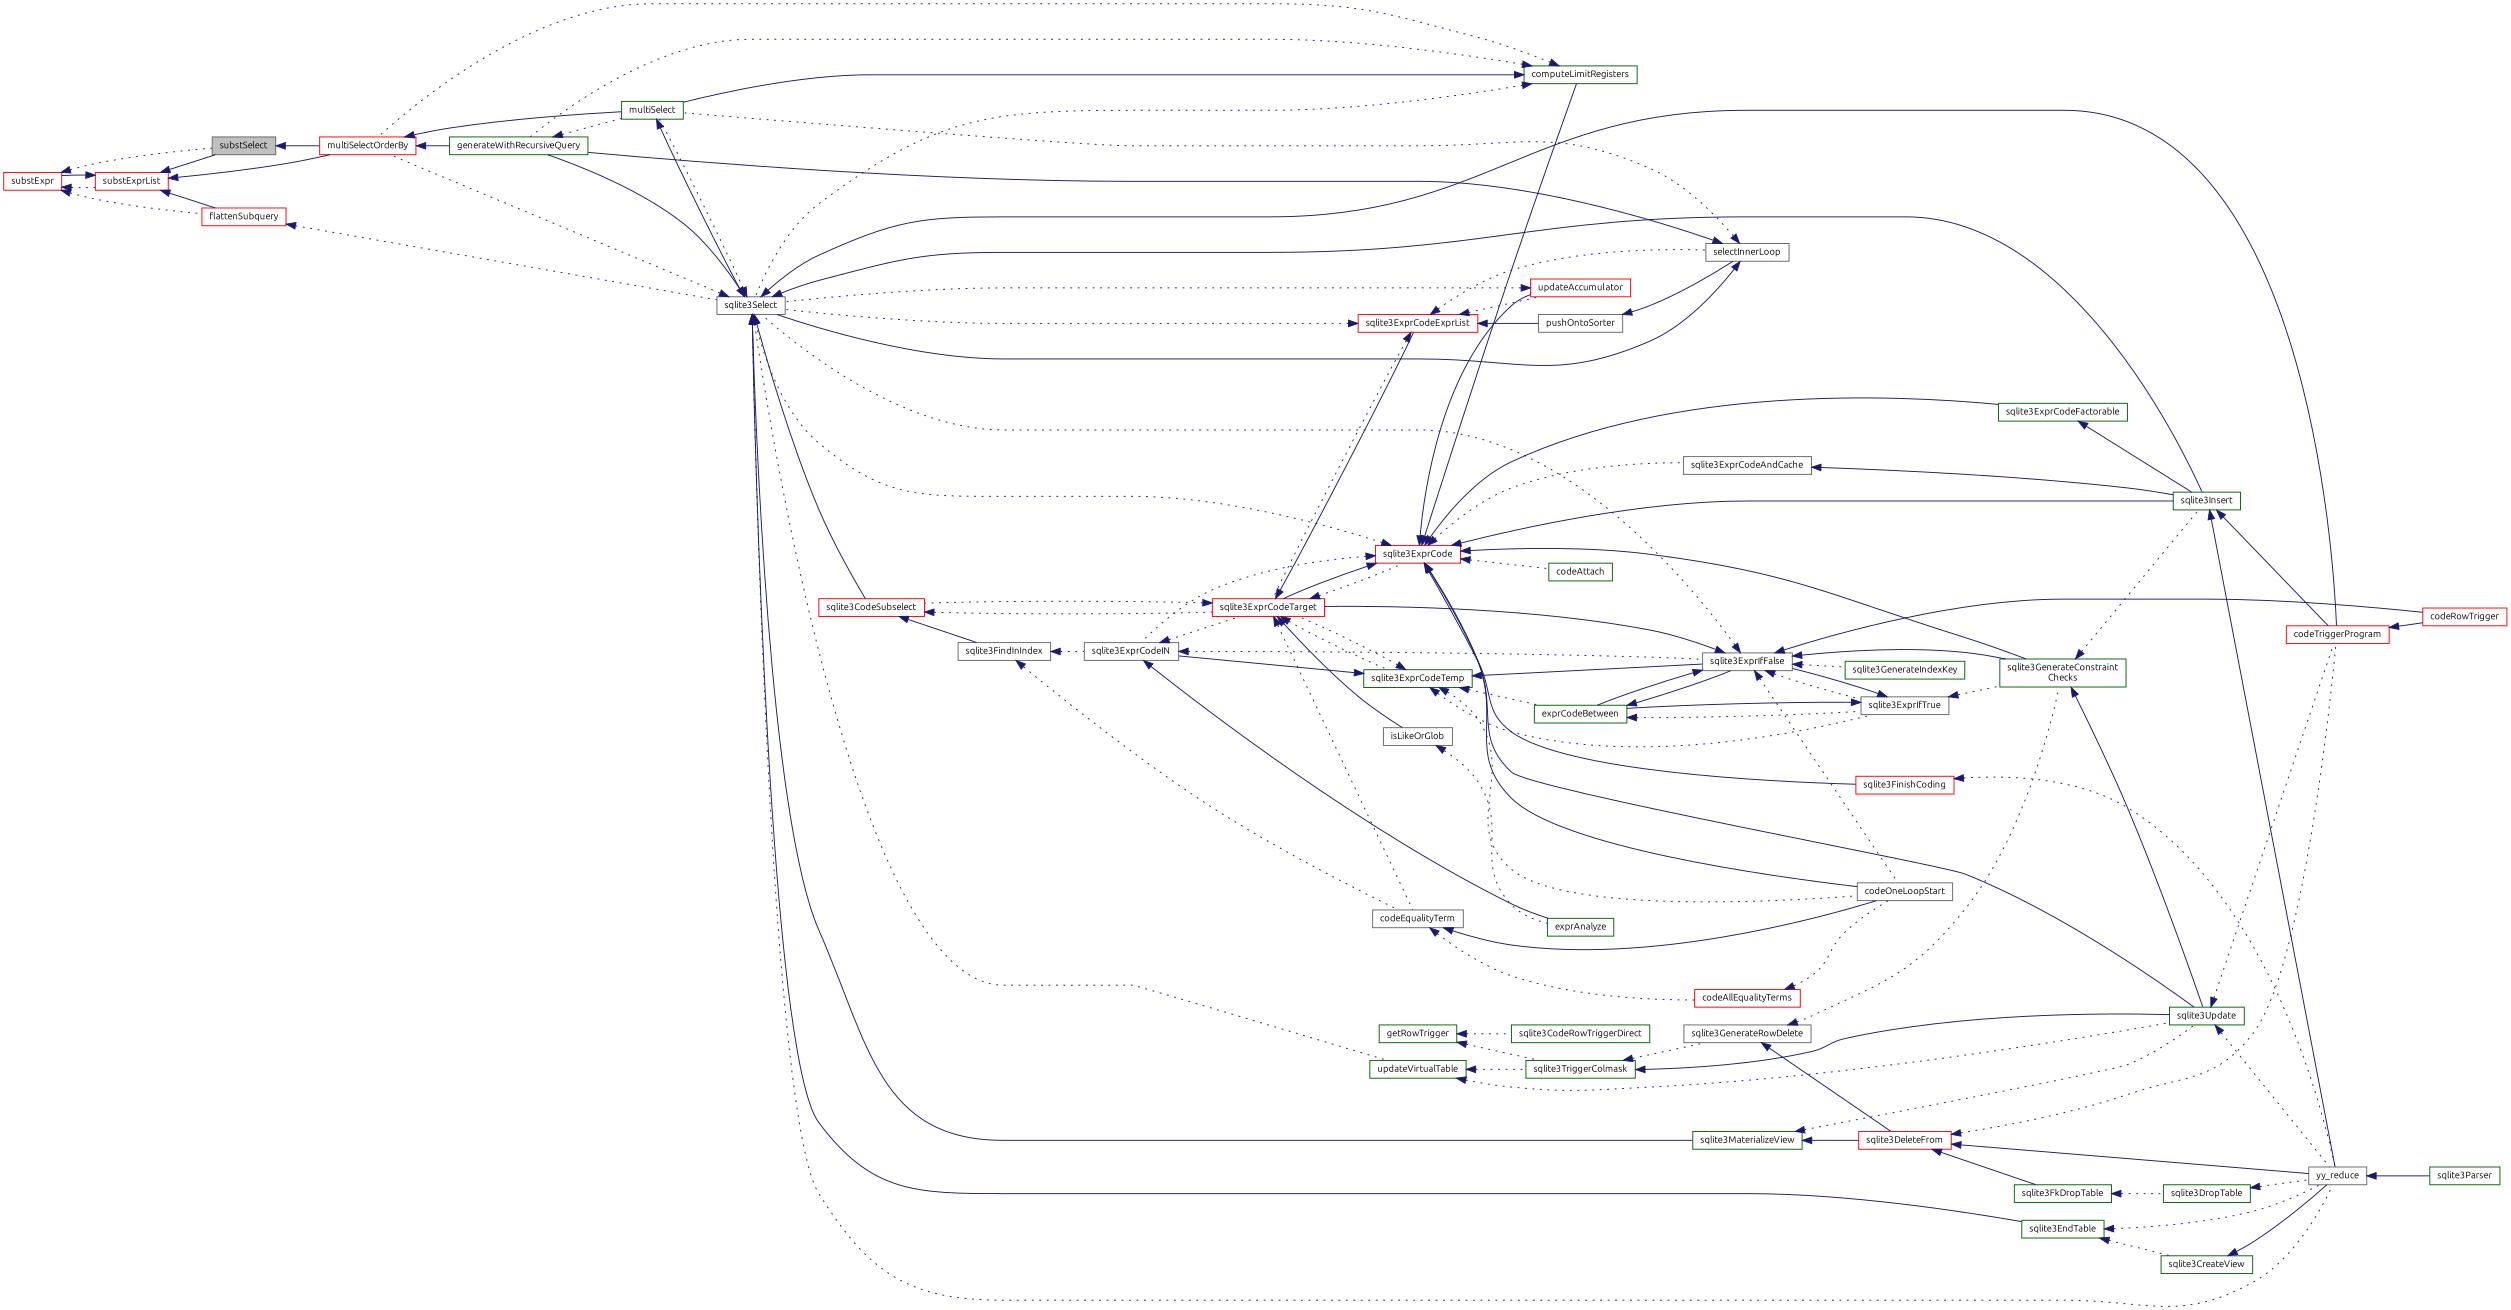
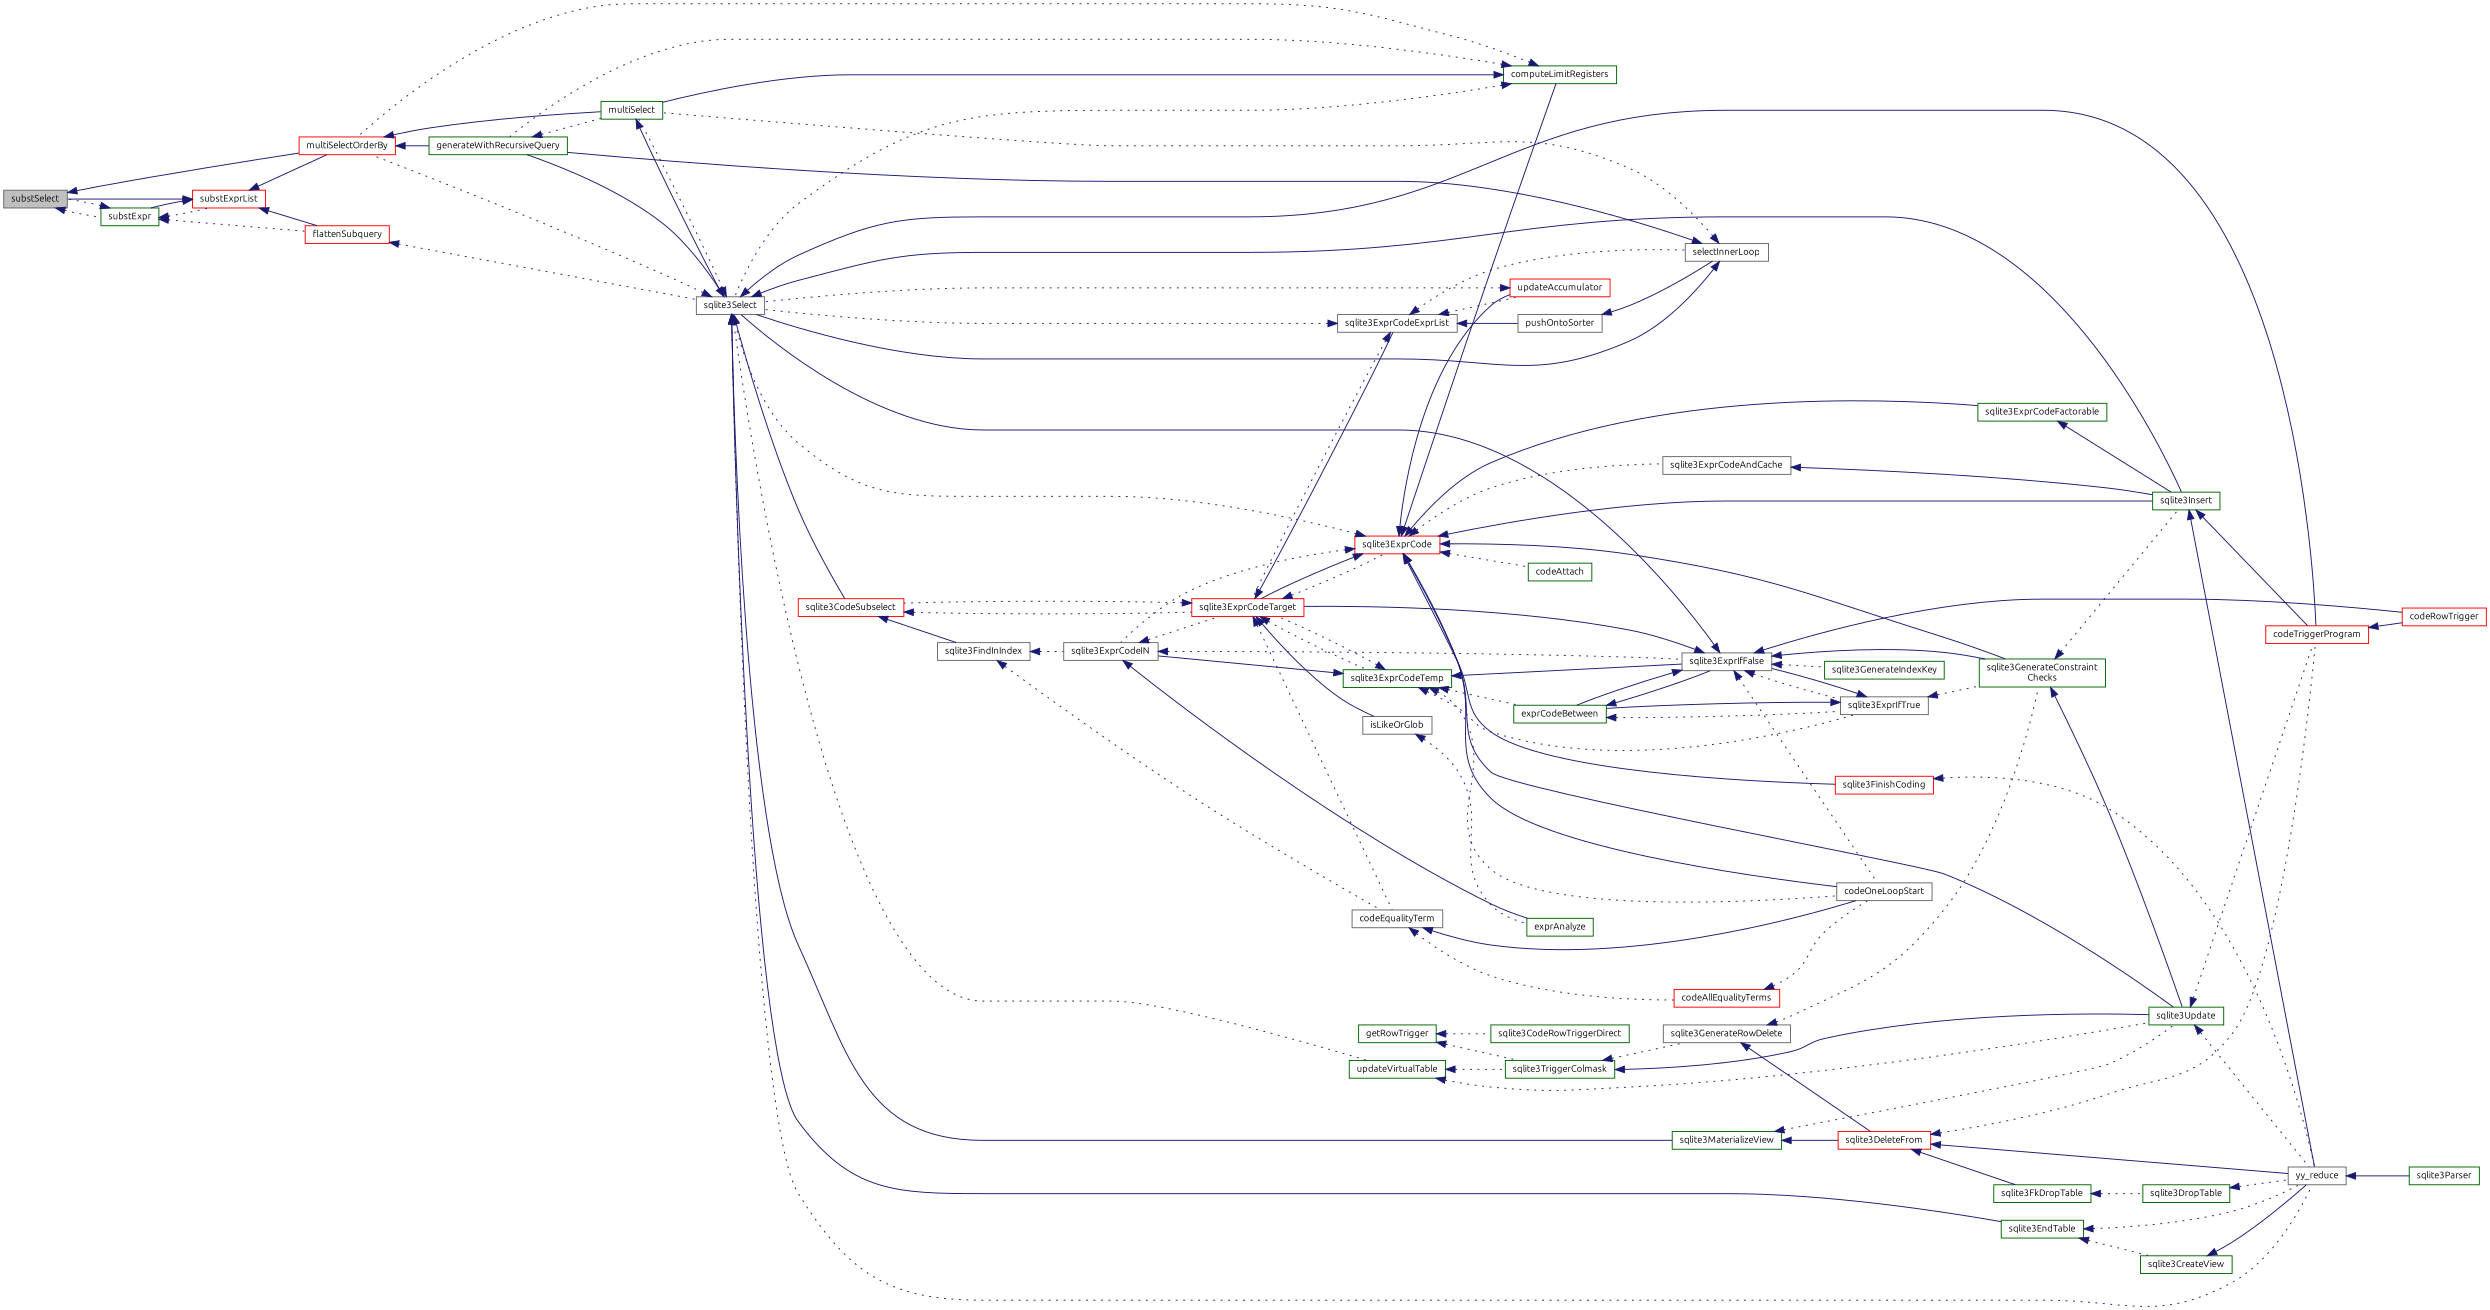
(33, 181) -> (130, 217)
none -> (83, 214)
(1418, 323) -> (1397, 323)
(1272, 430) -> (1251, 430)
